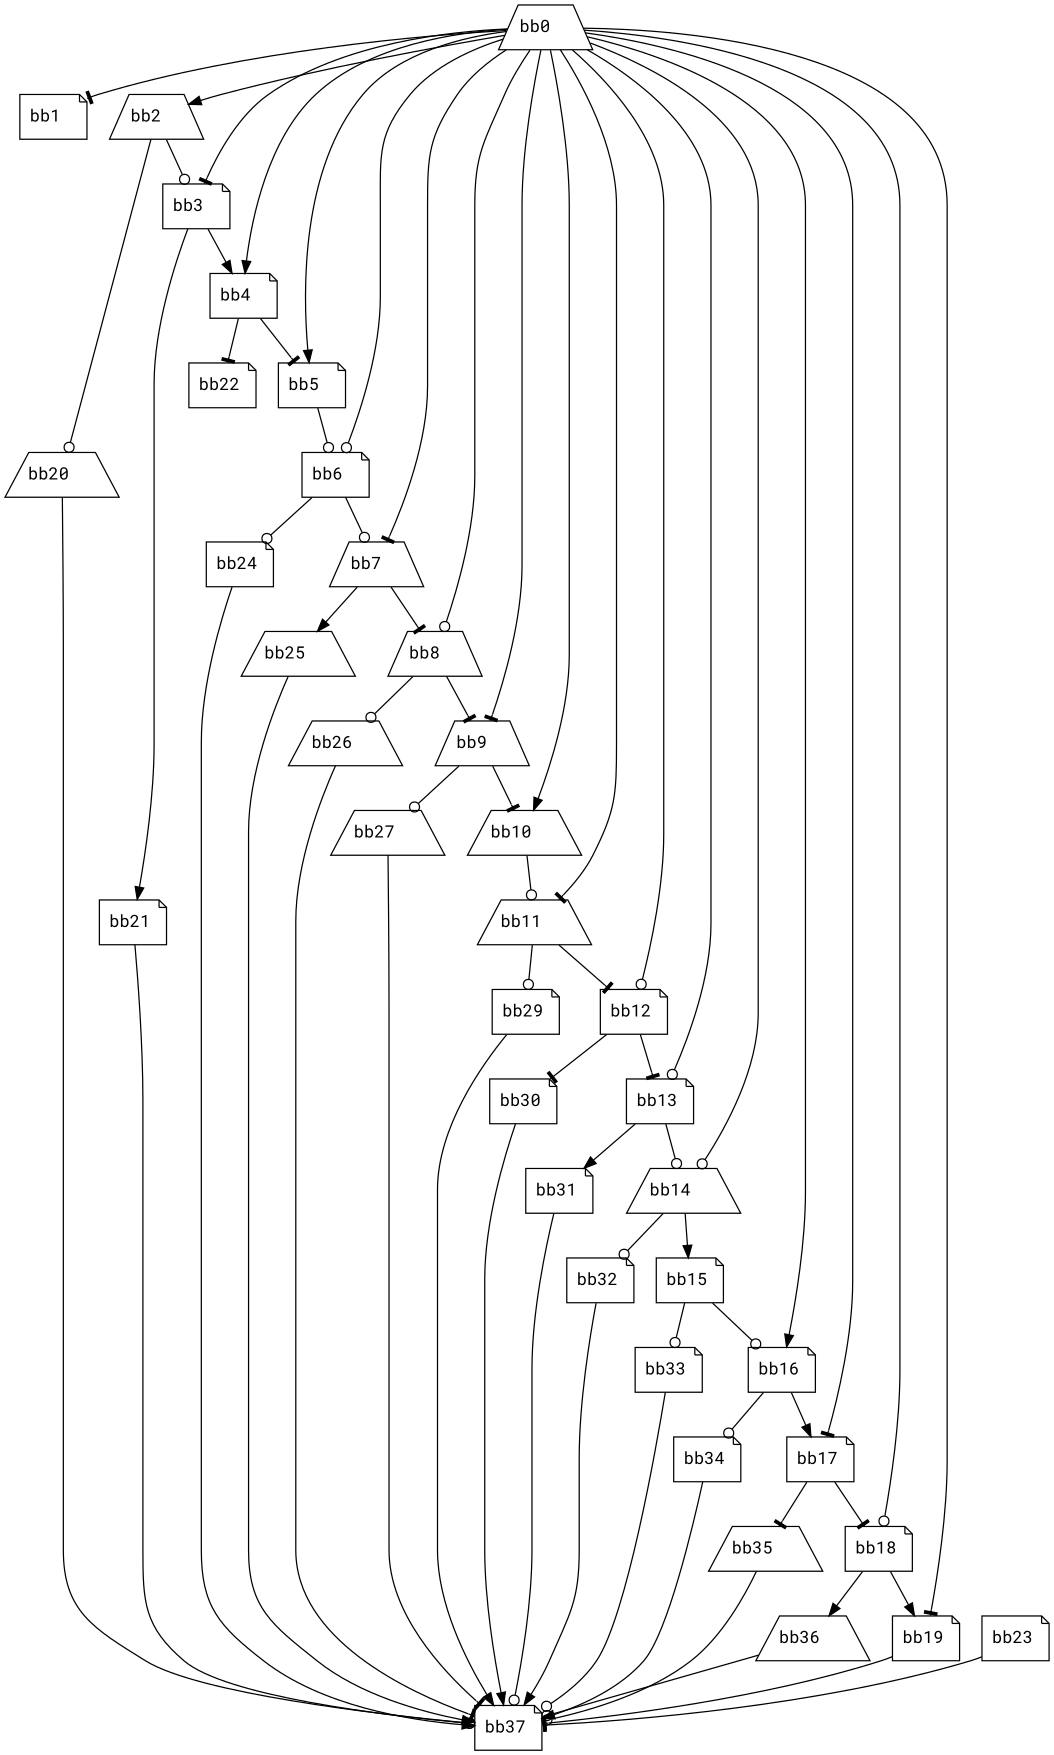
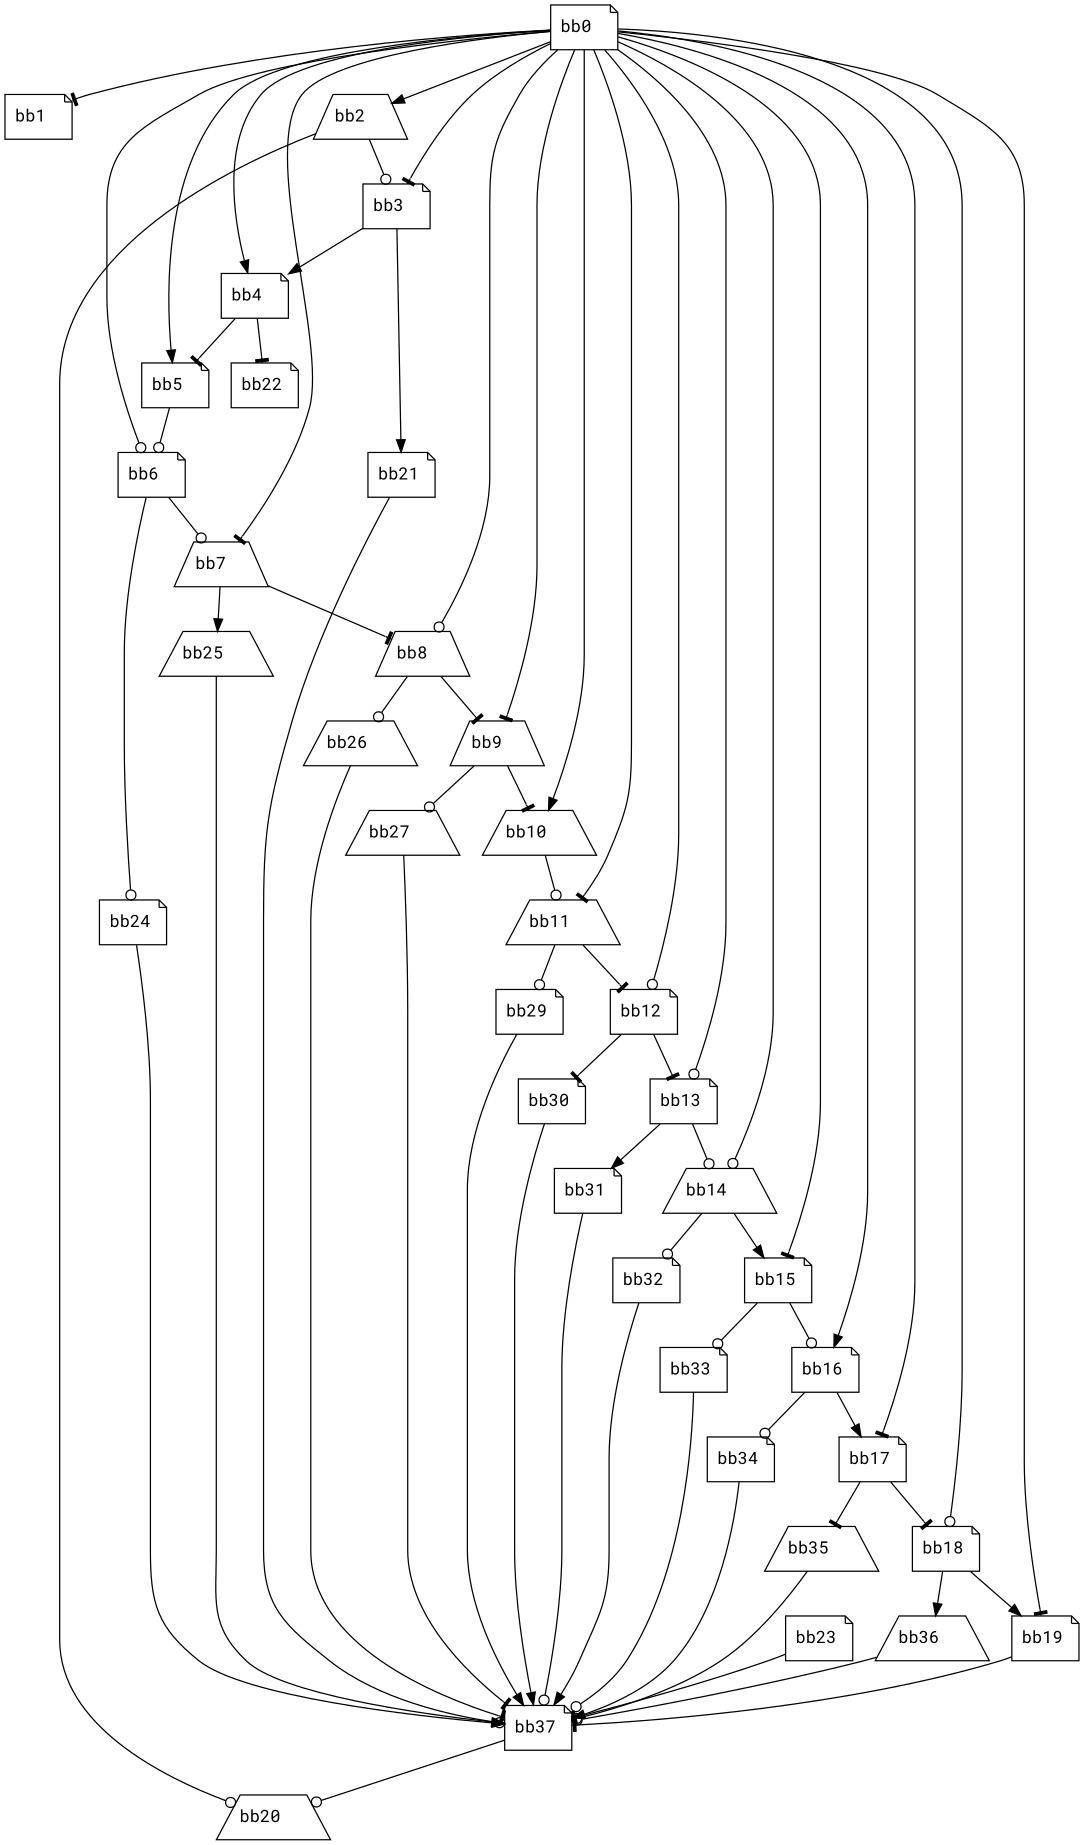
(546, 27) -> (584, 27)
none -> (820, 590)
(63, 1260) -> (413, 1770)
